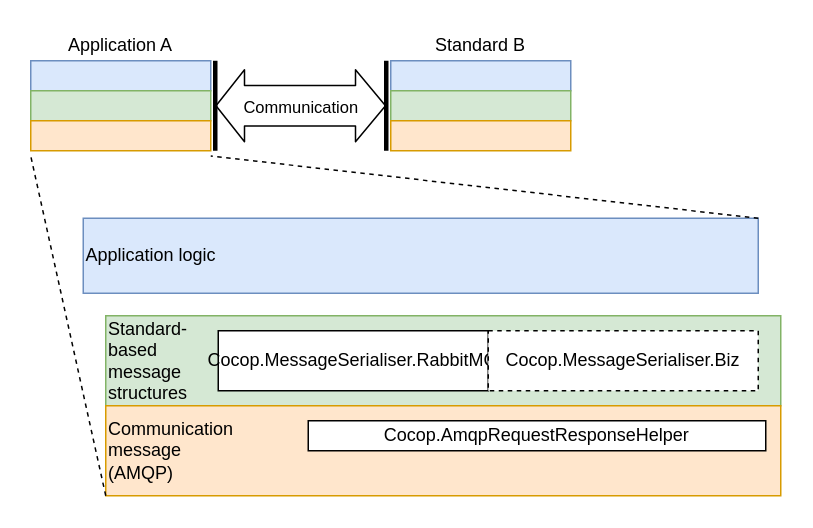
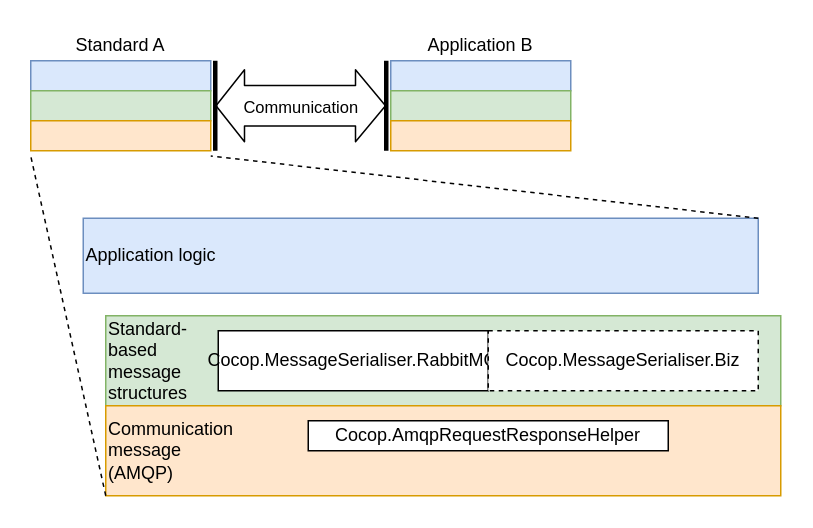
(121, 46) -> (121, 46)
(481, 46) -> (481, 46)
(537, 436) -> (488, 436)
